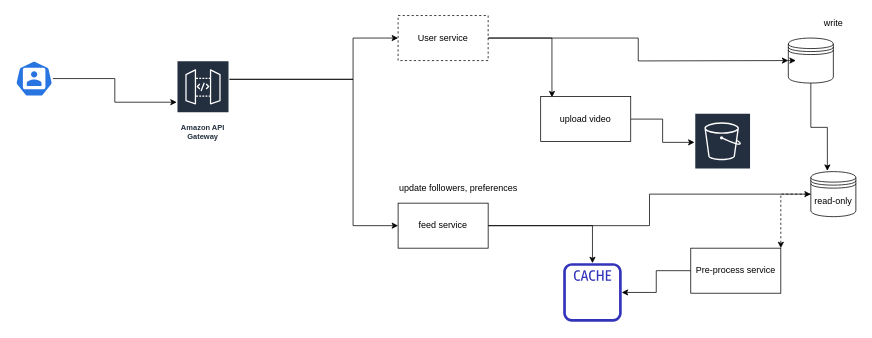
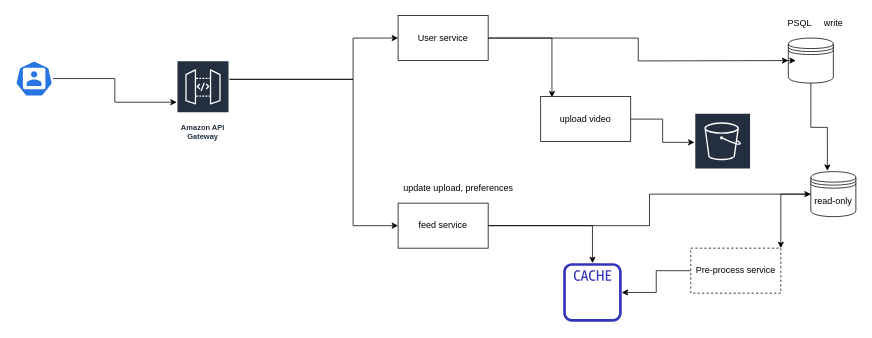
none -> (799, 23)
(443, 38) -> (443, 38)
(458, 188) -> (458, 188)
(780, 218) -> (780, 218)
(735, 270) -> (735, 270)
